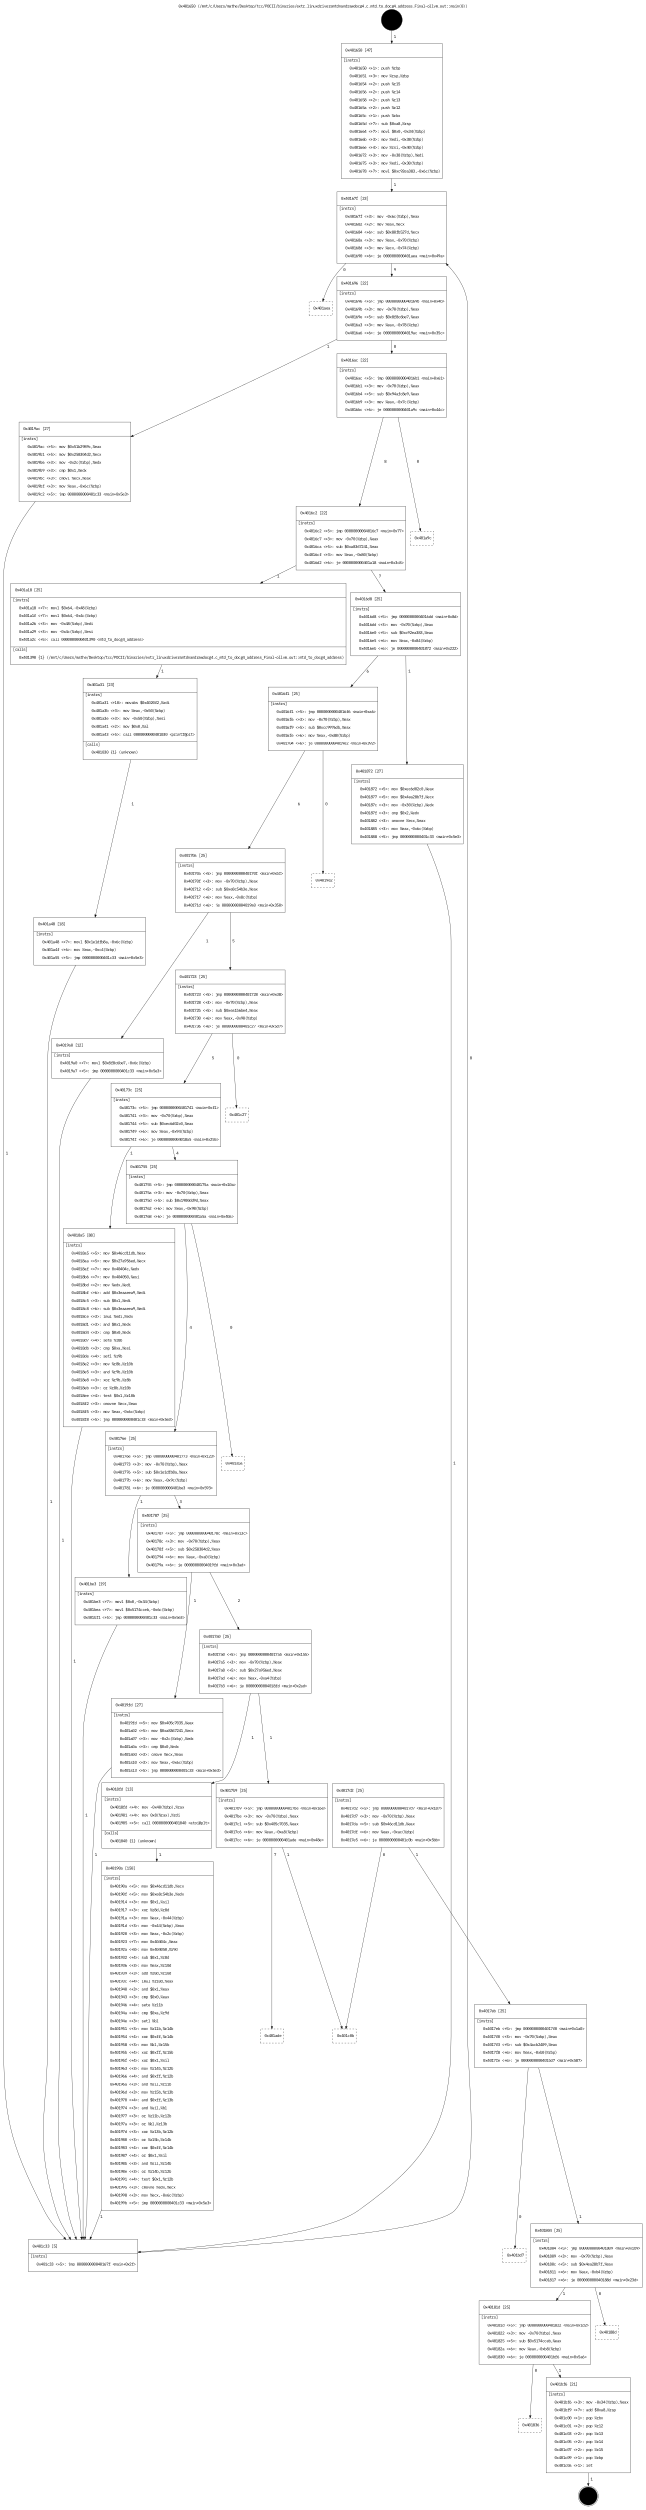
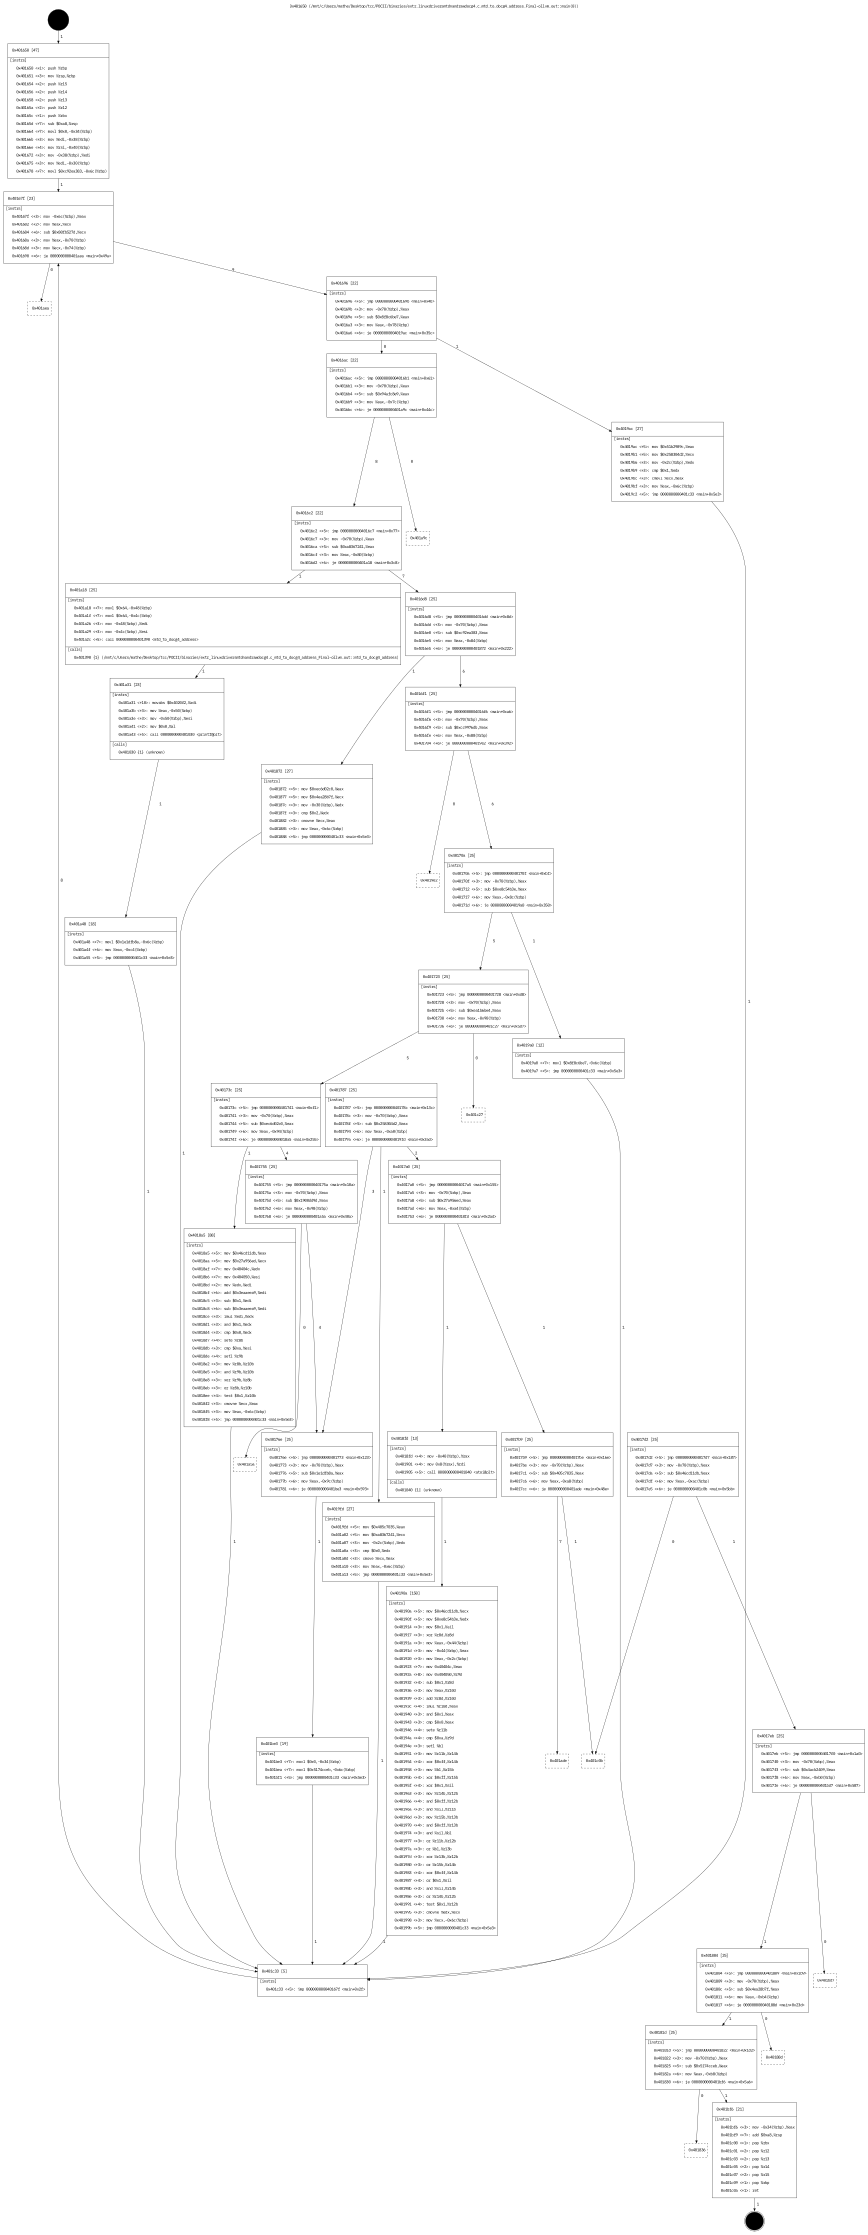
(177, 1501) -> (348, 1289)
